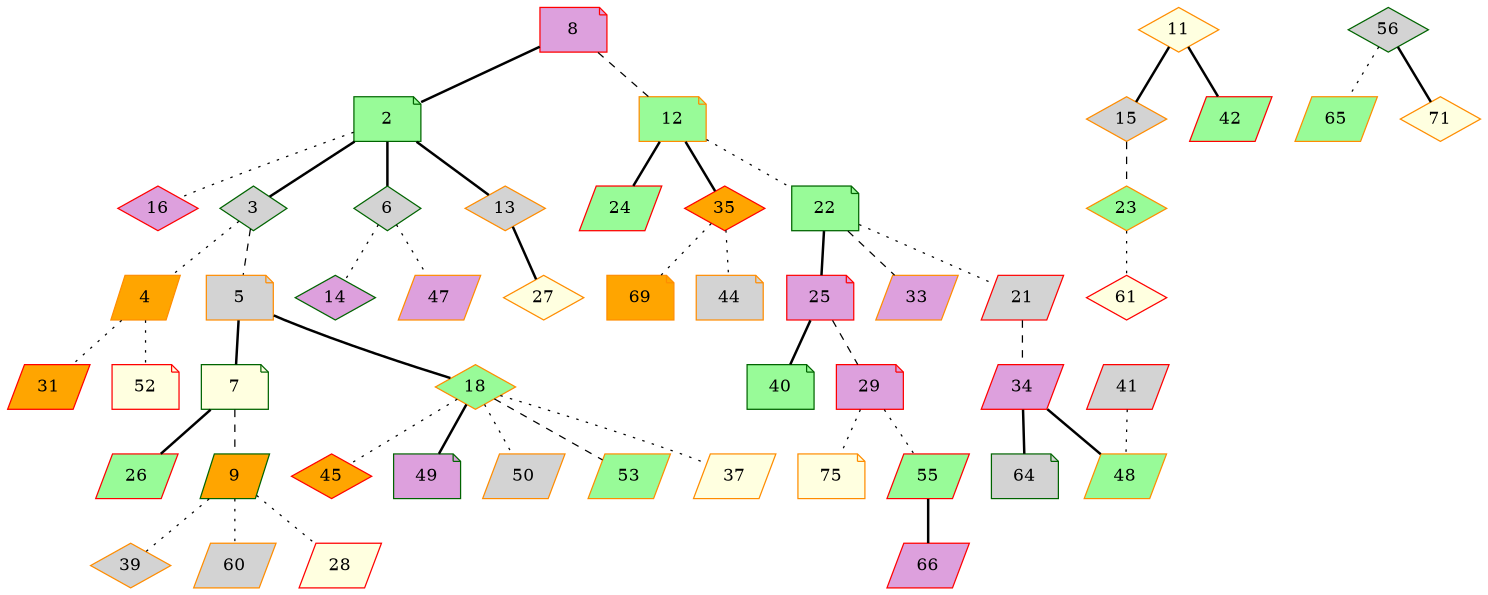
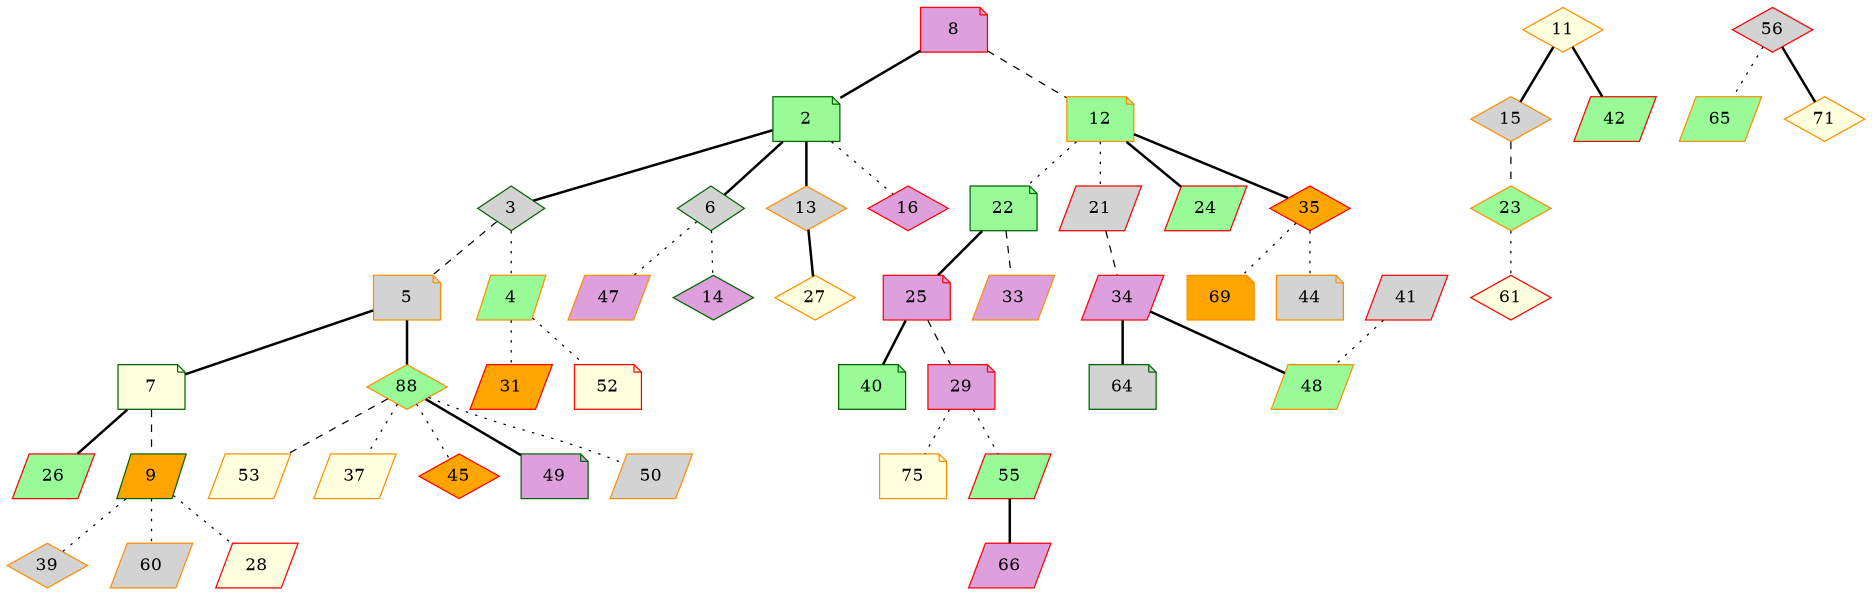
(1388, 30) -> (1773, 30)
(927, 254) -> (1100, 164)
(146, 298) -> (511, 298)
(475, 387) -> (407, 387)
(629, 476) -> (250, 476)
